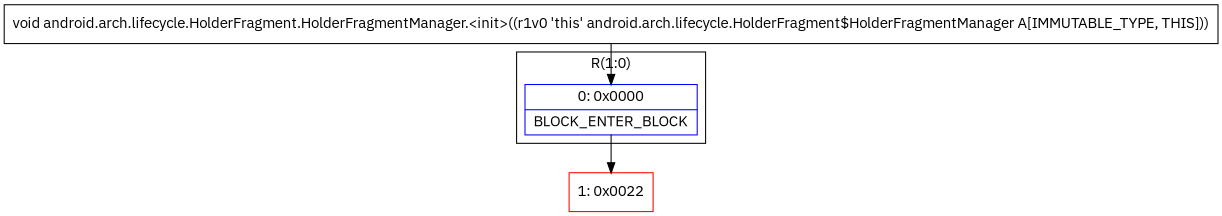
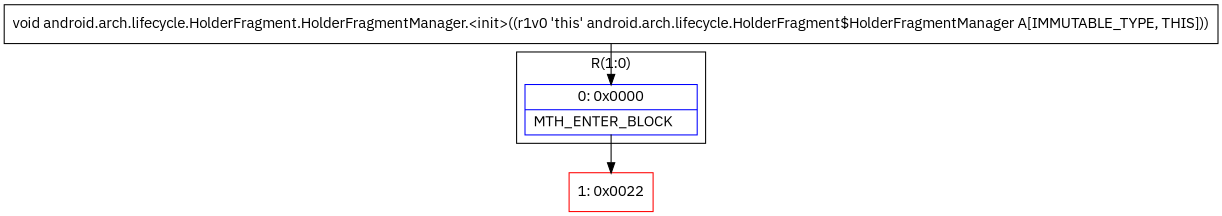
(611, 122) -> (603, 122)
